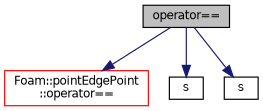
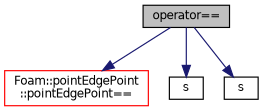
(77, 88) -> (77, 88)
